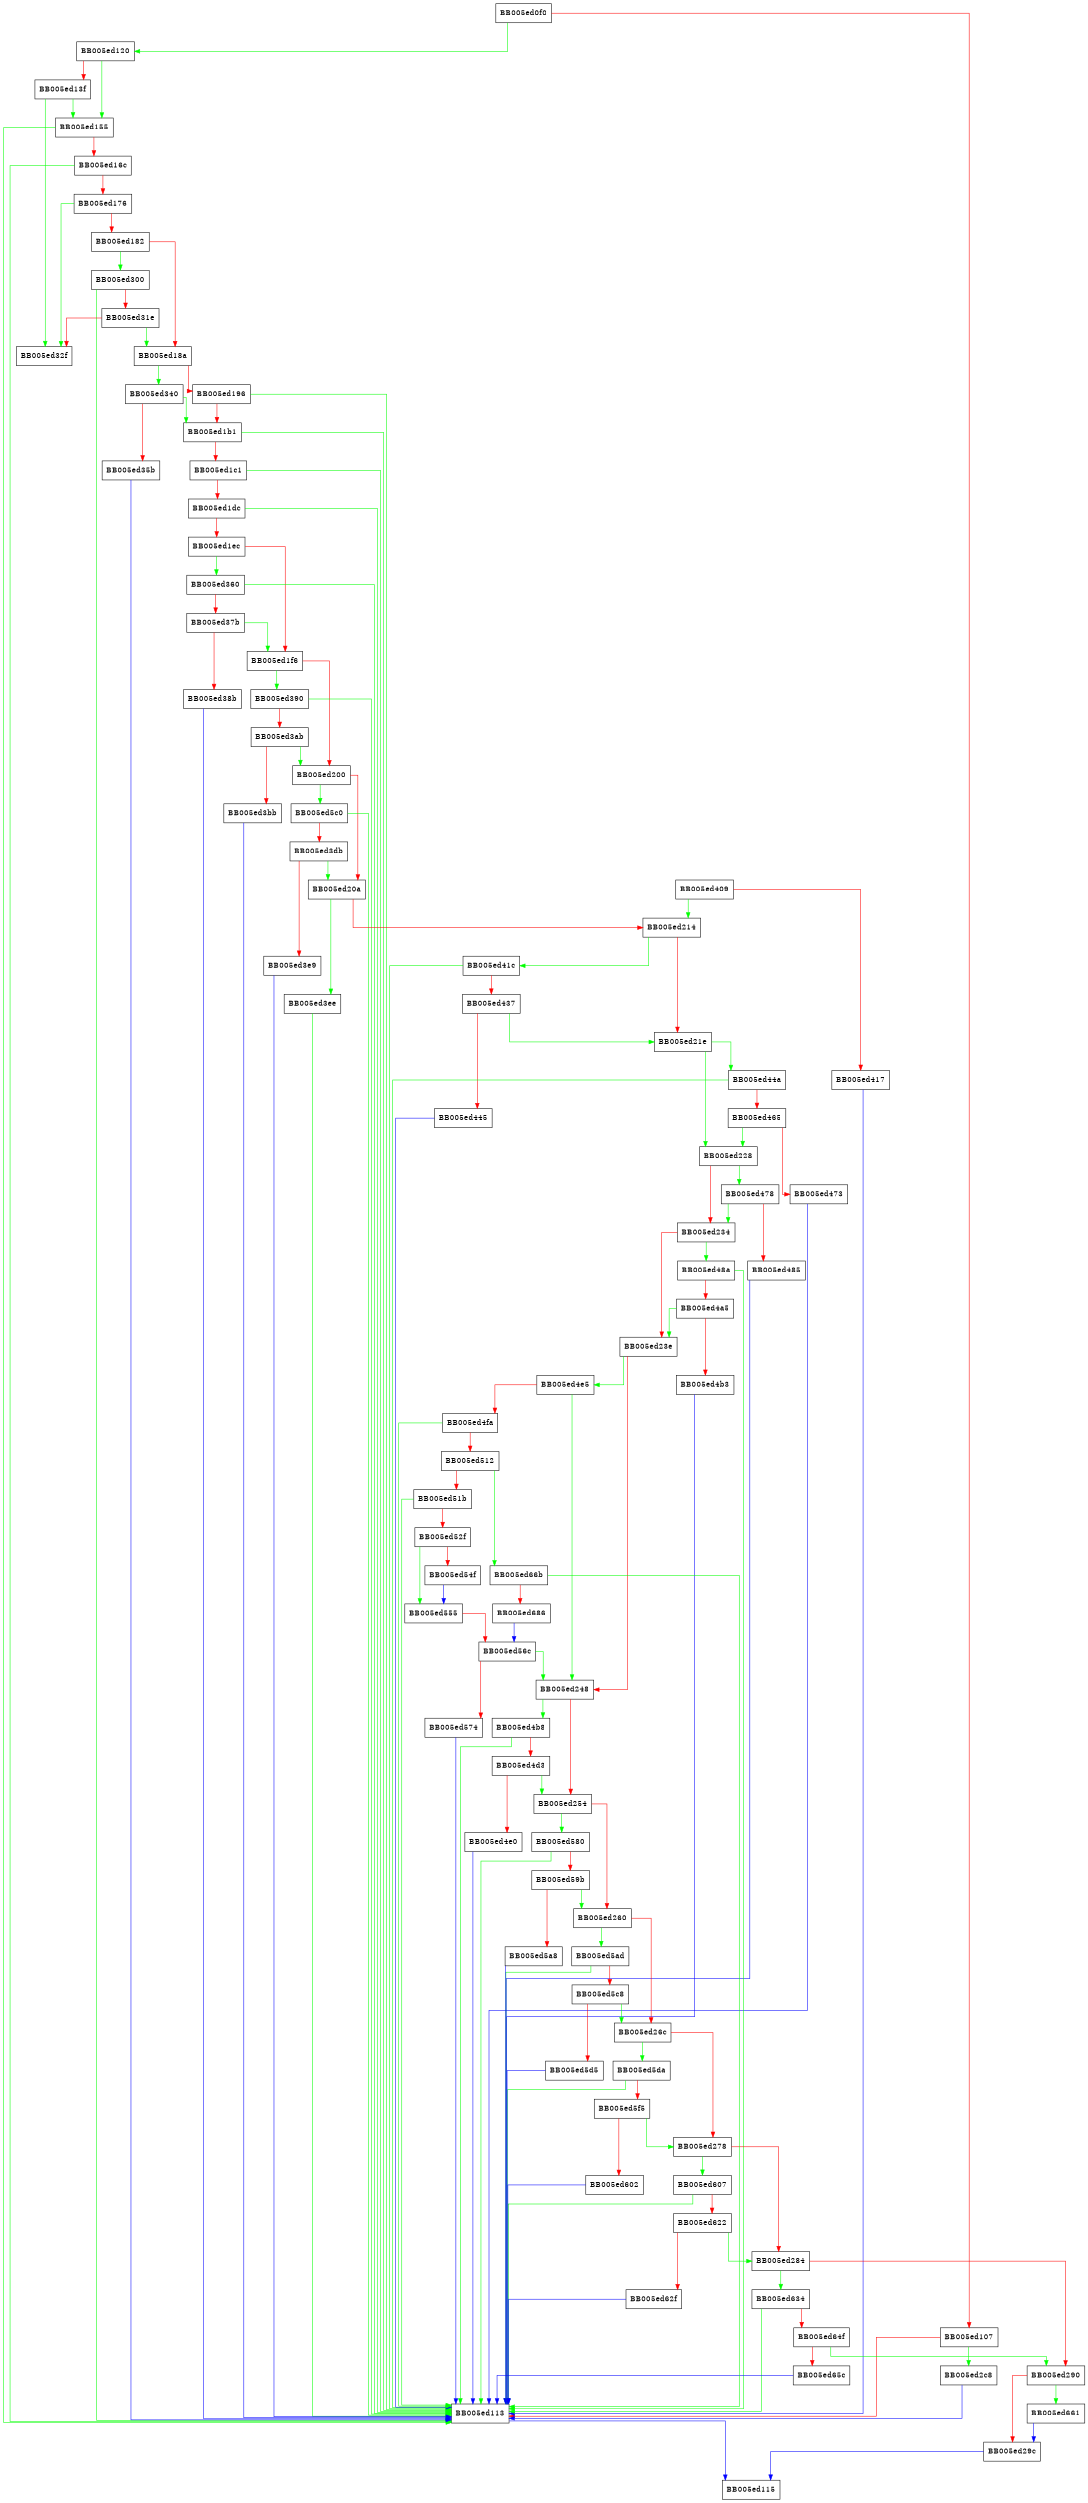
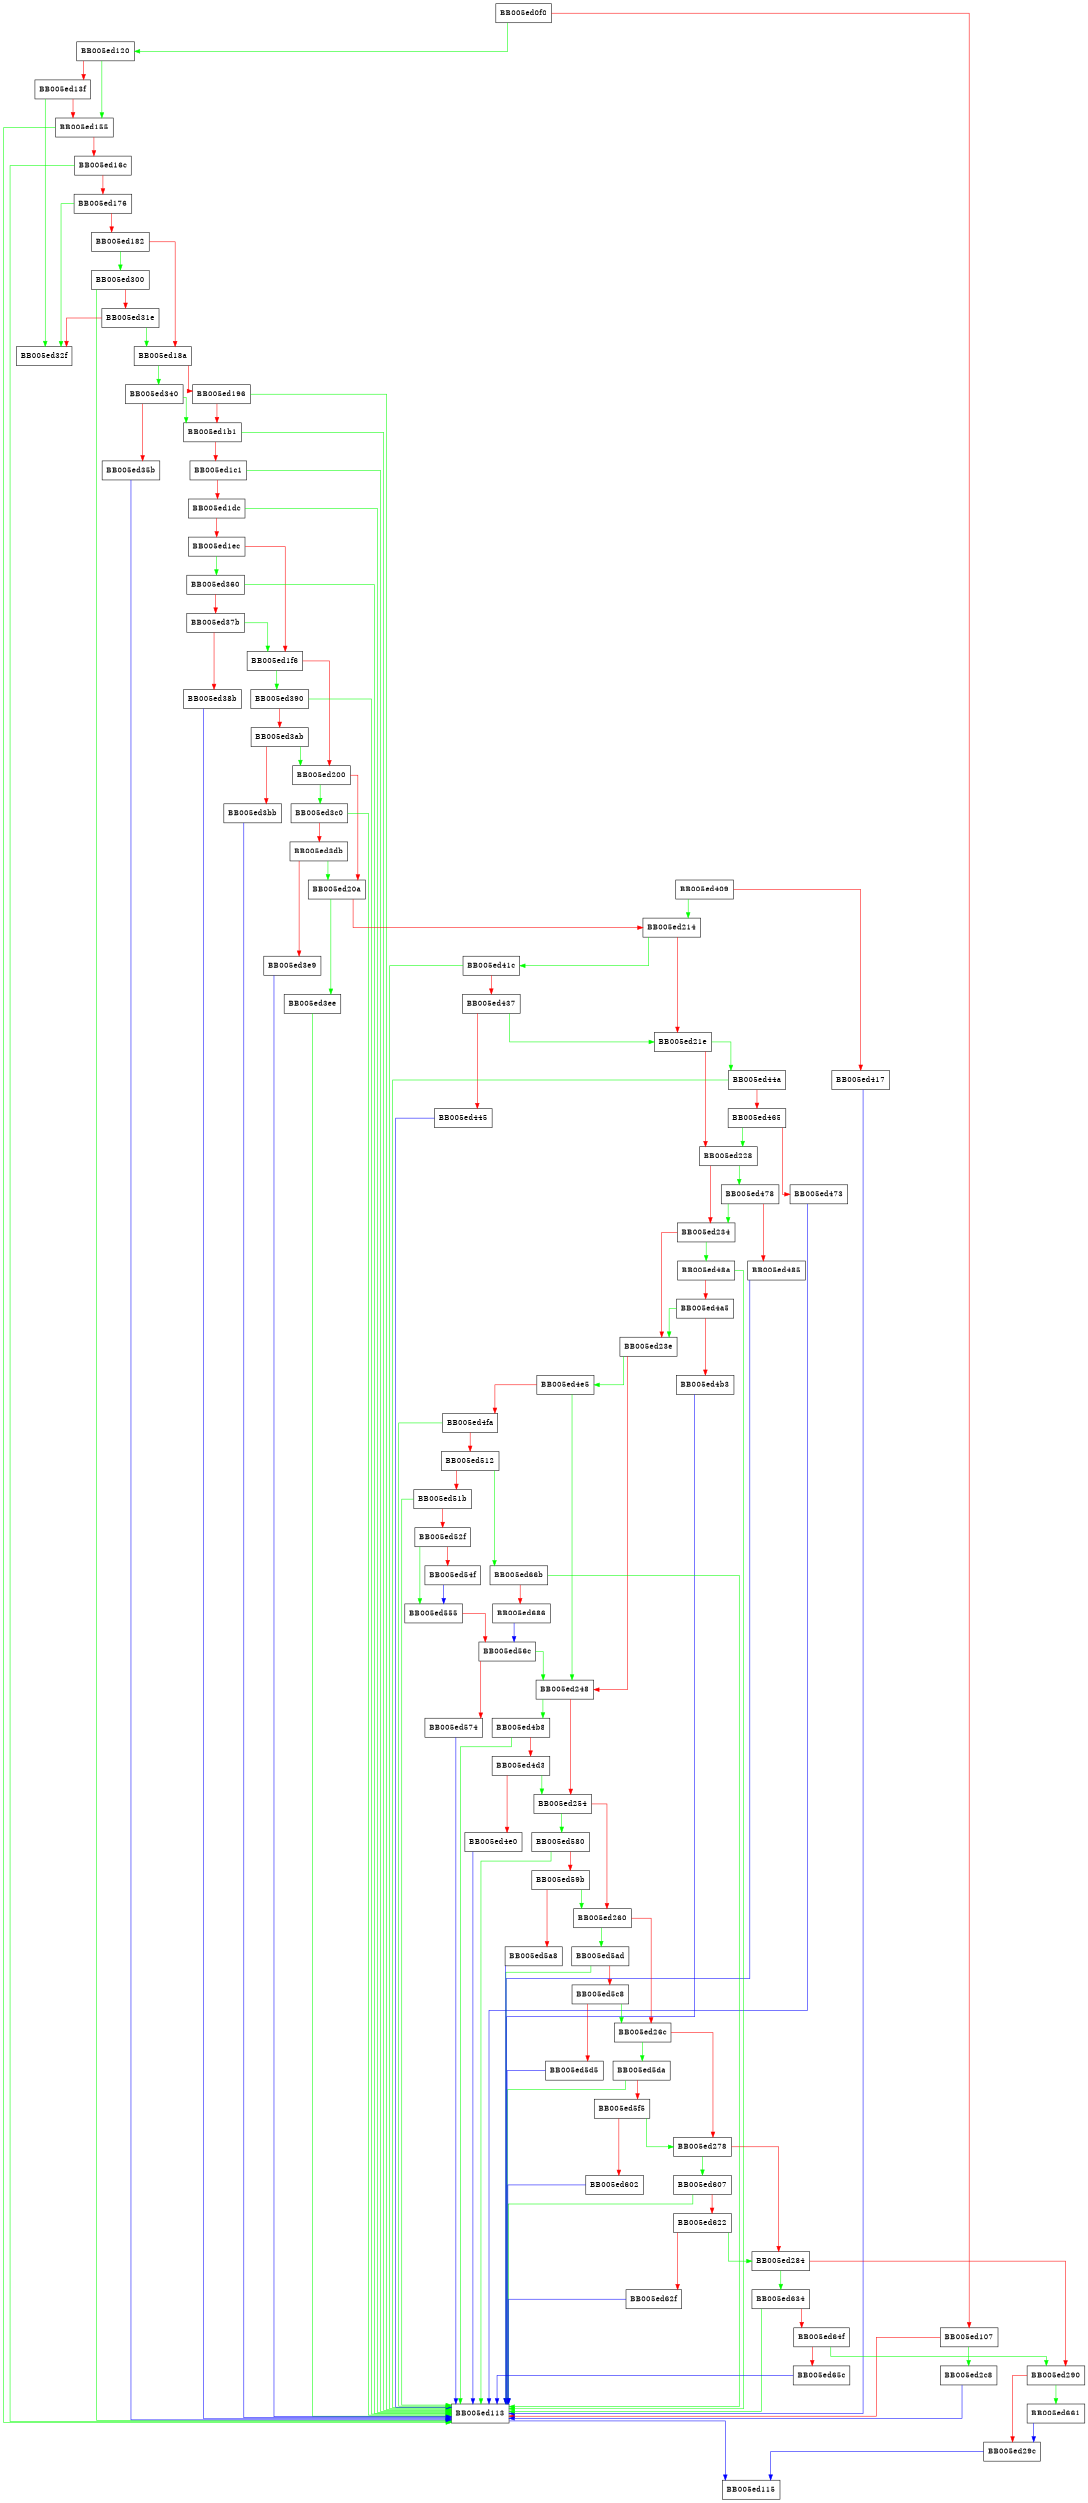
(73, 106) -> (73, 106)
(319, 813) -> (319, 813)
(705, 1096) -> (705, 1096)
